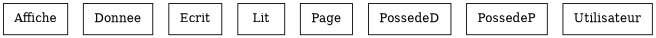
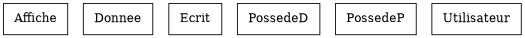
(261, 19) -> none
(326, 19) -> none
